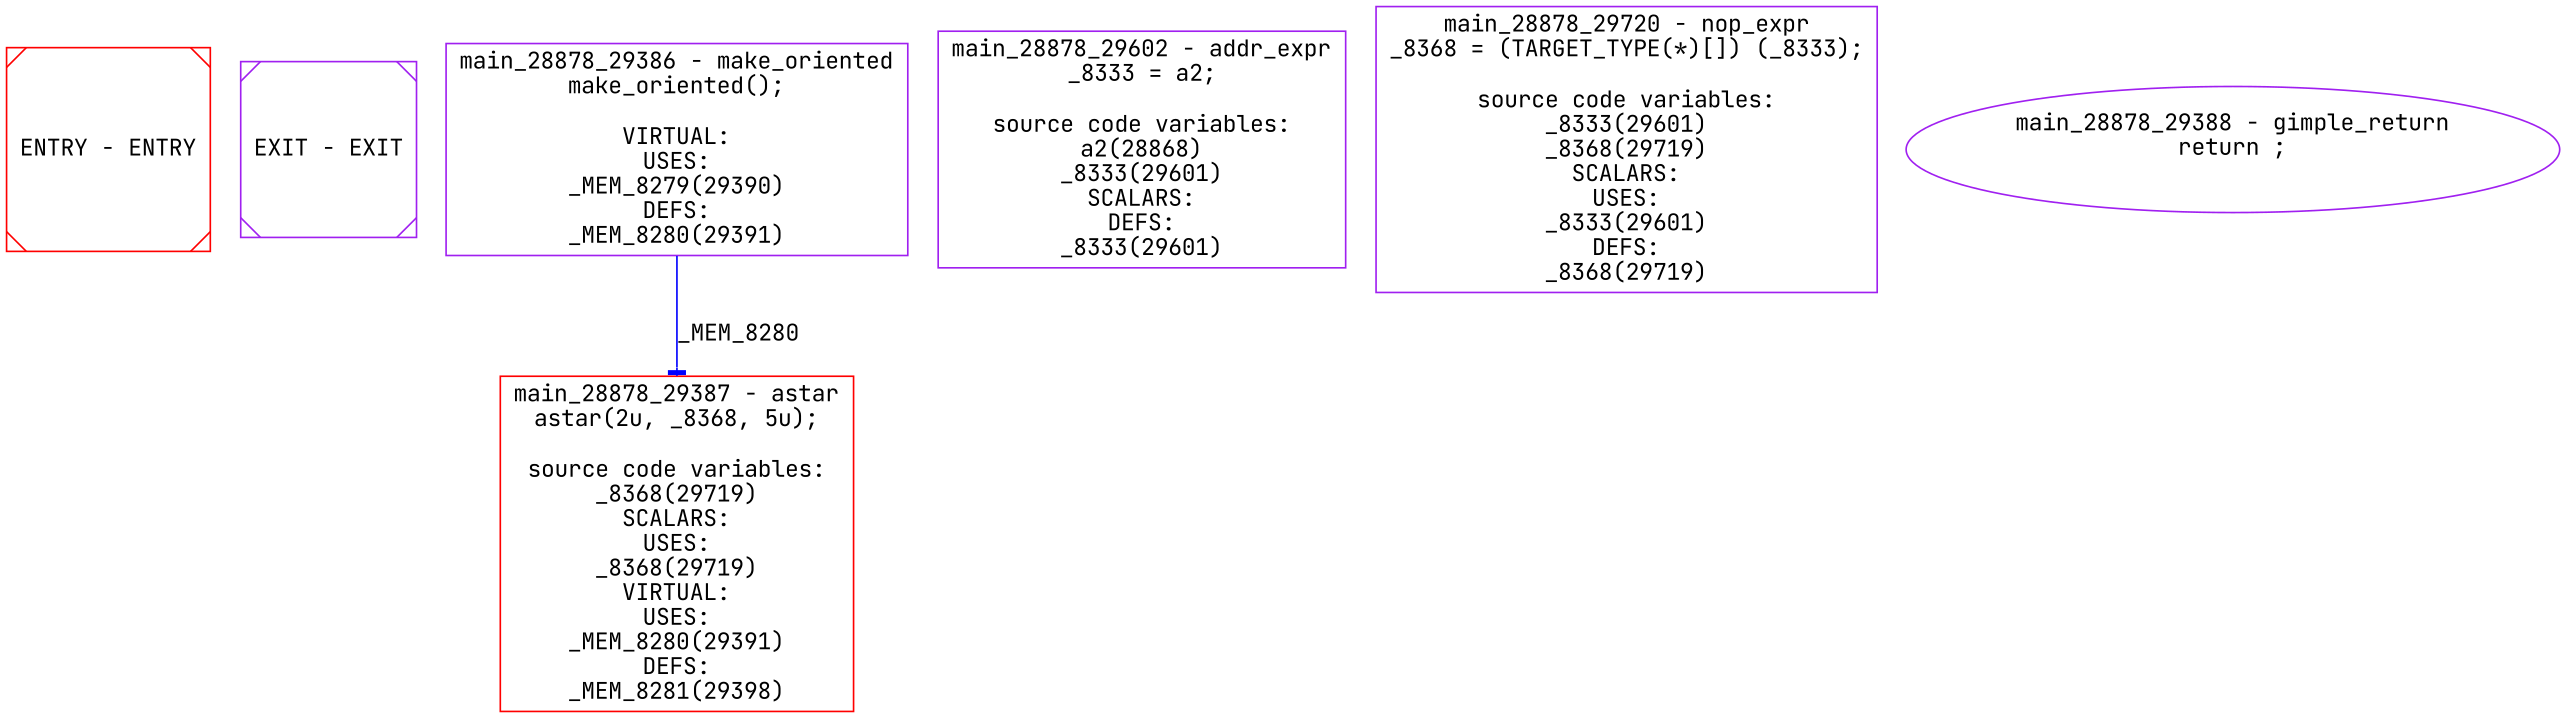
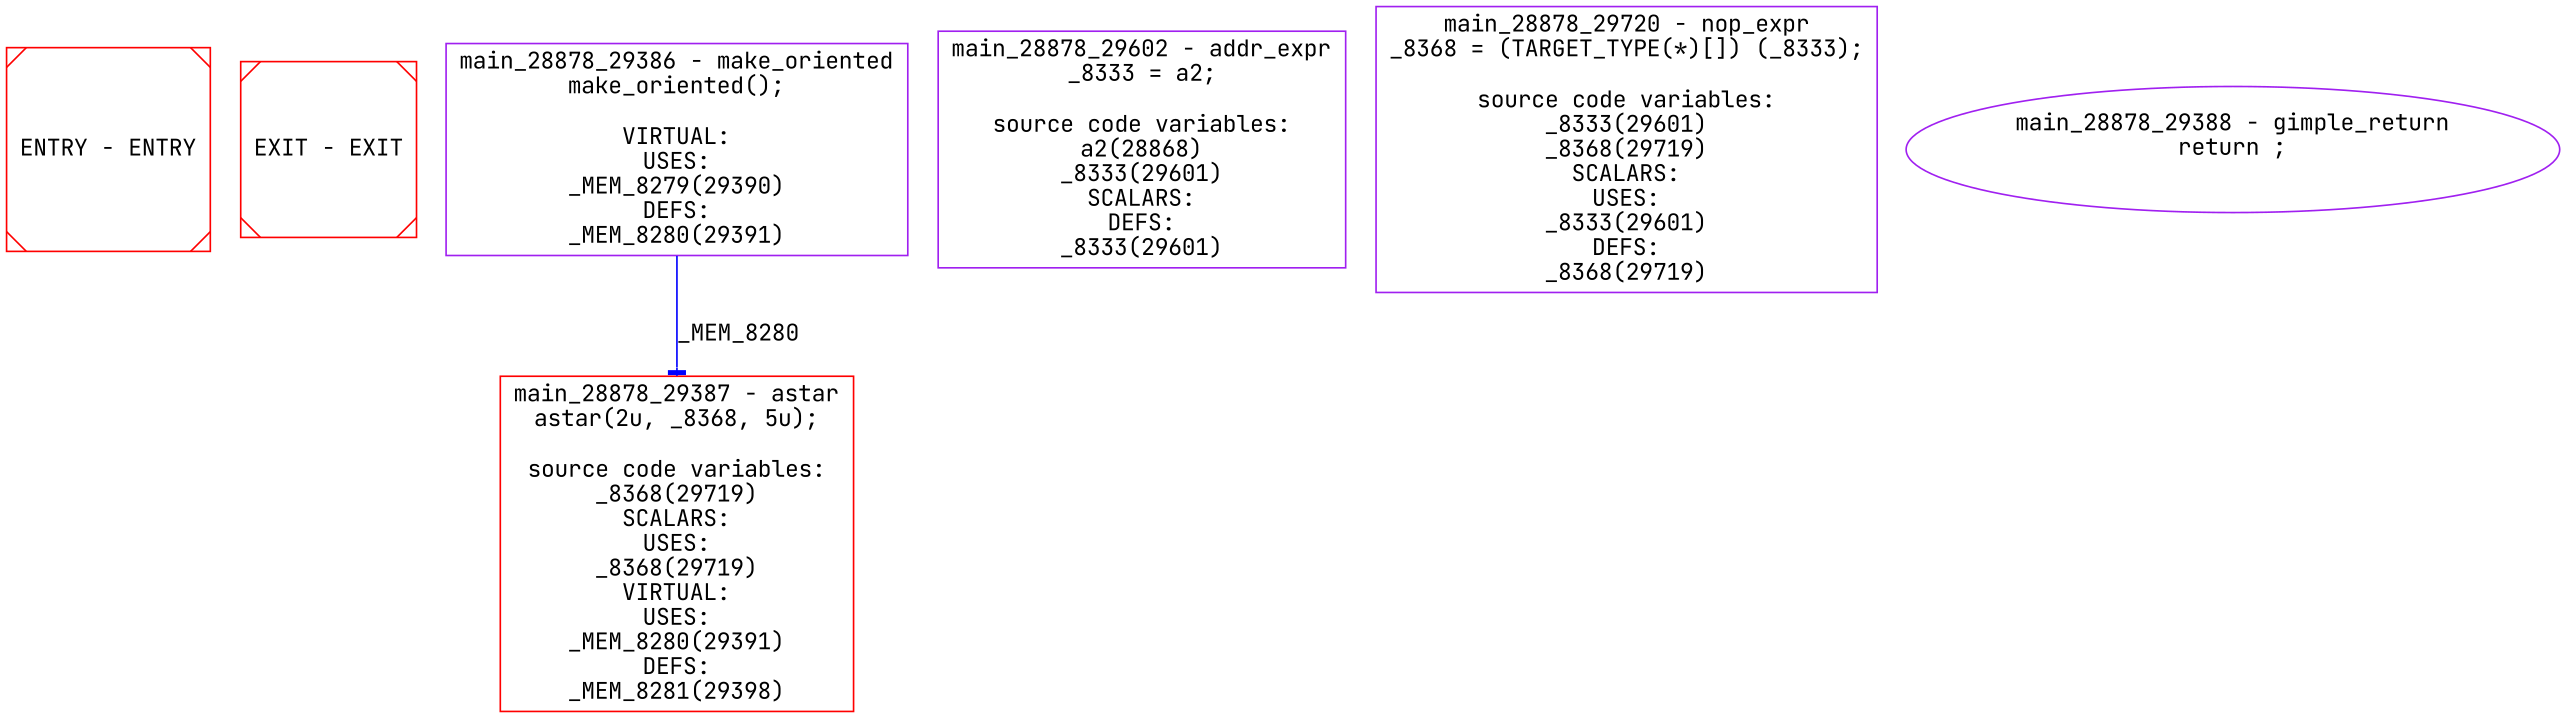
(329, 150) -> (329, 150)
